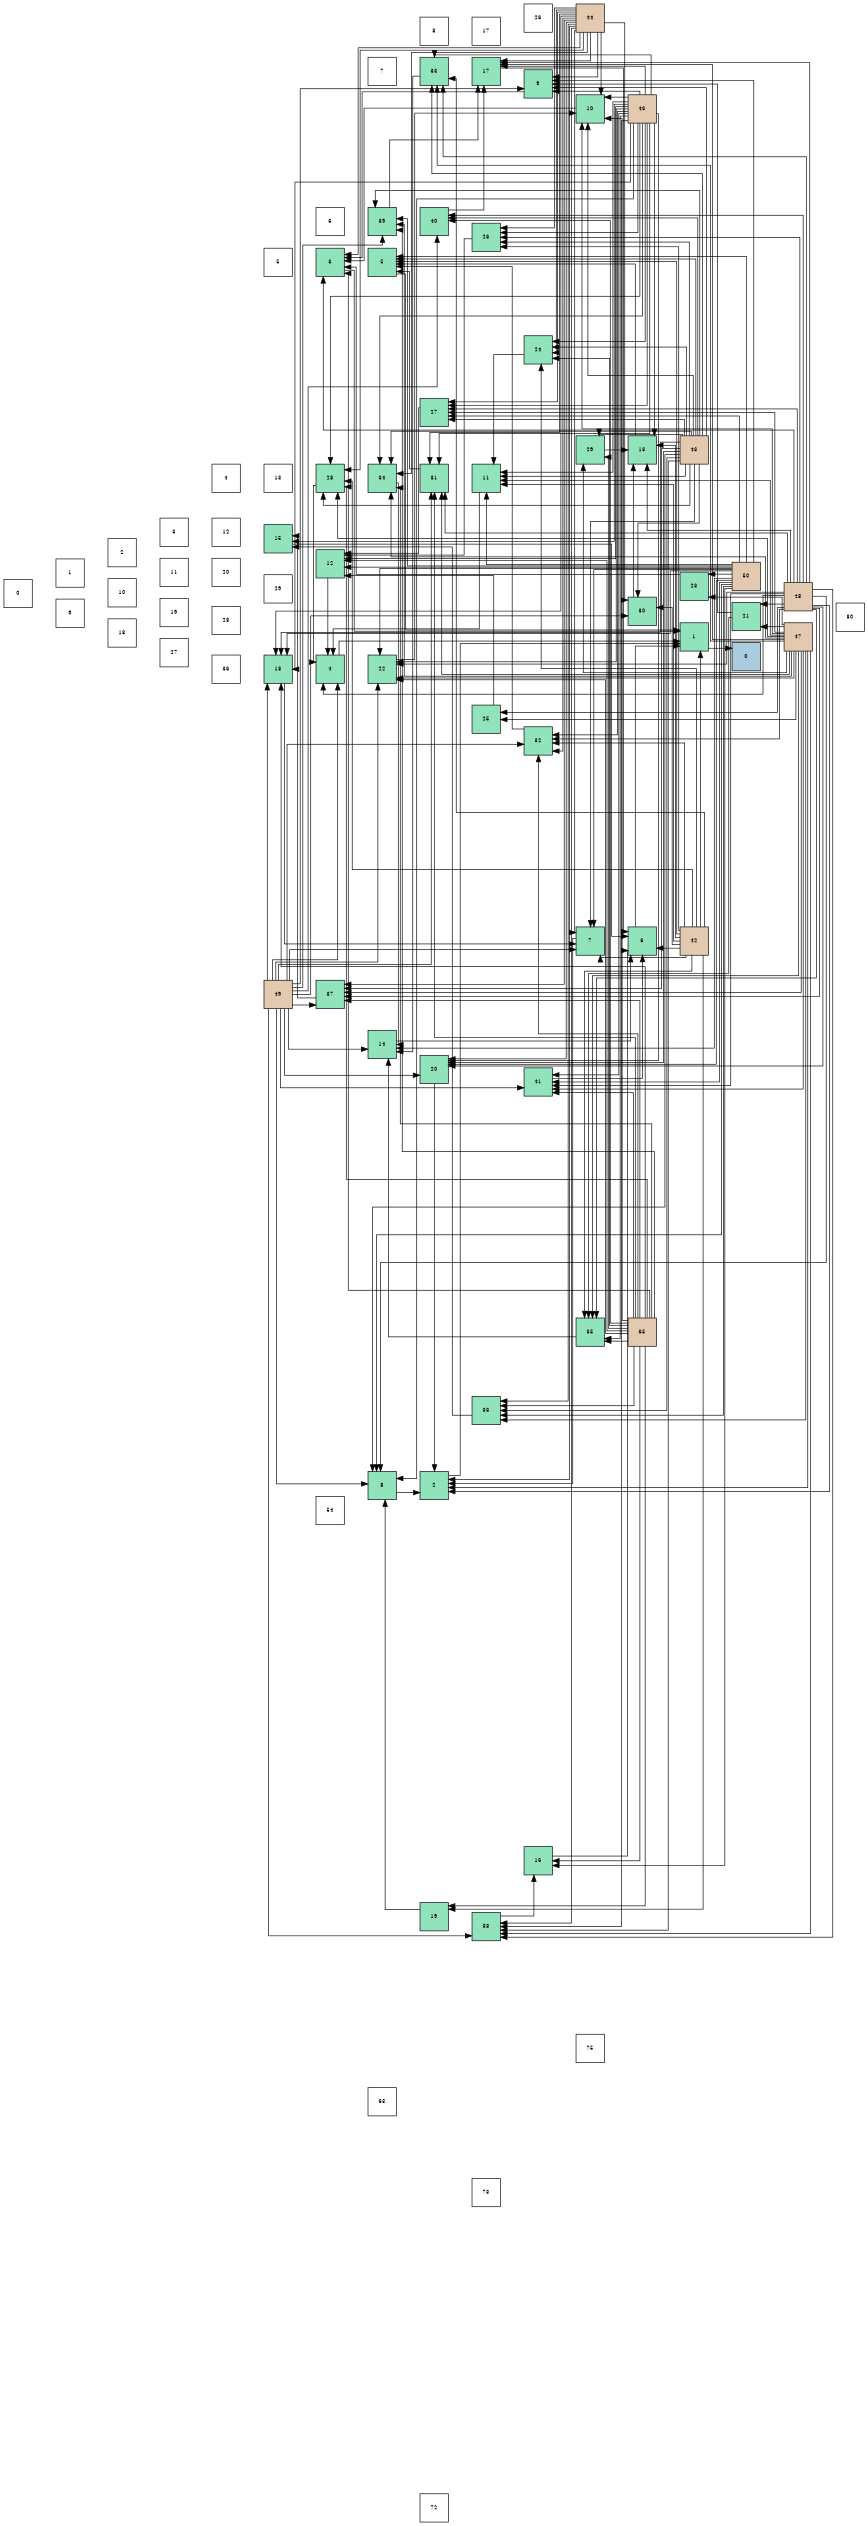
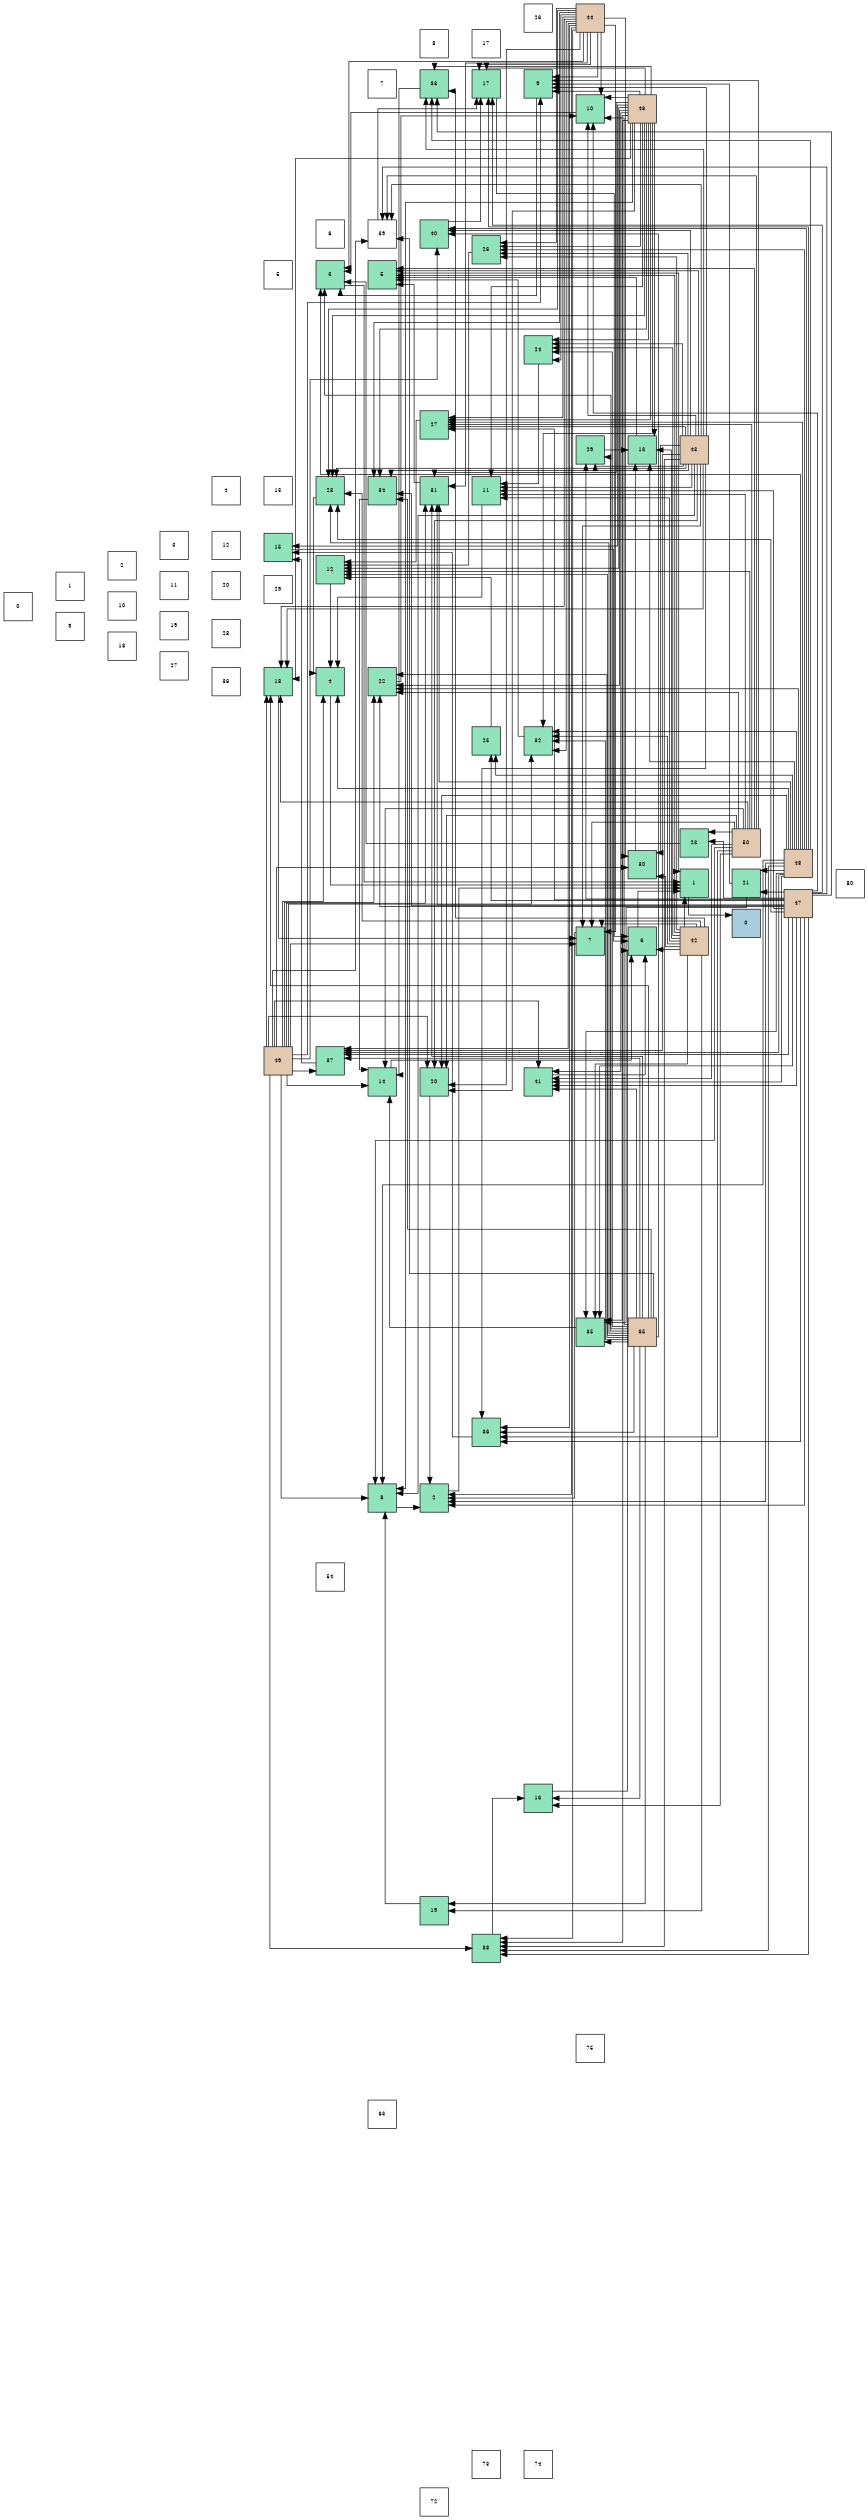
(382, 222) -> (382, 234)
none -> (538, 2464)
